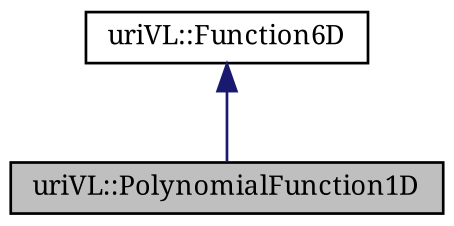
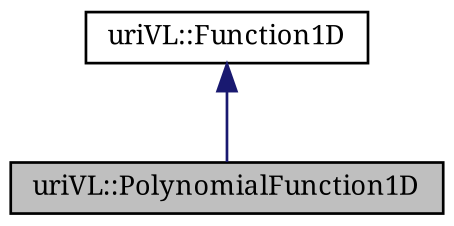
(227, 38) -> (227, 38)
